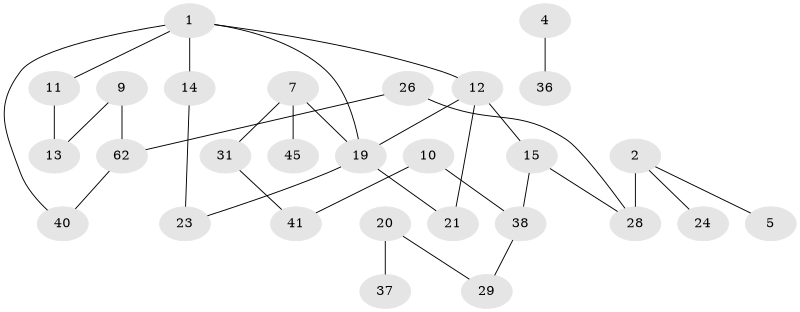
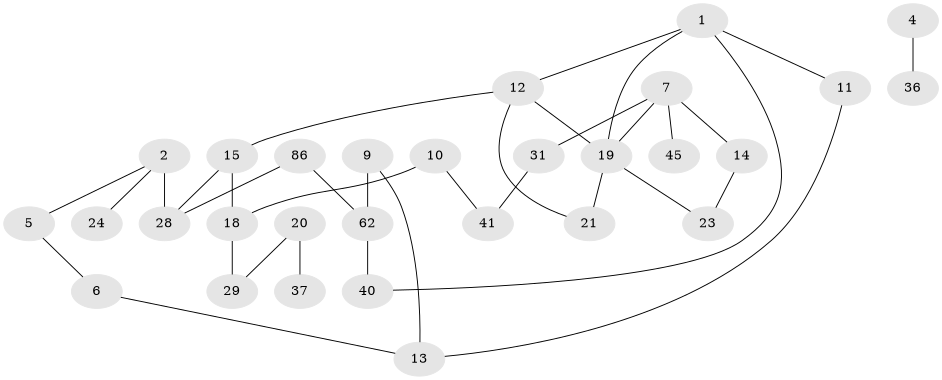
(190, 55) -> (704, 122)
(408, 88) -> (300, 156)
(521, 224) -> (232, 224)
none -> (97, 291)
